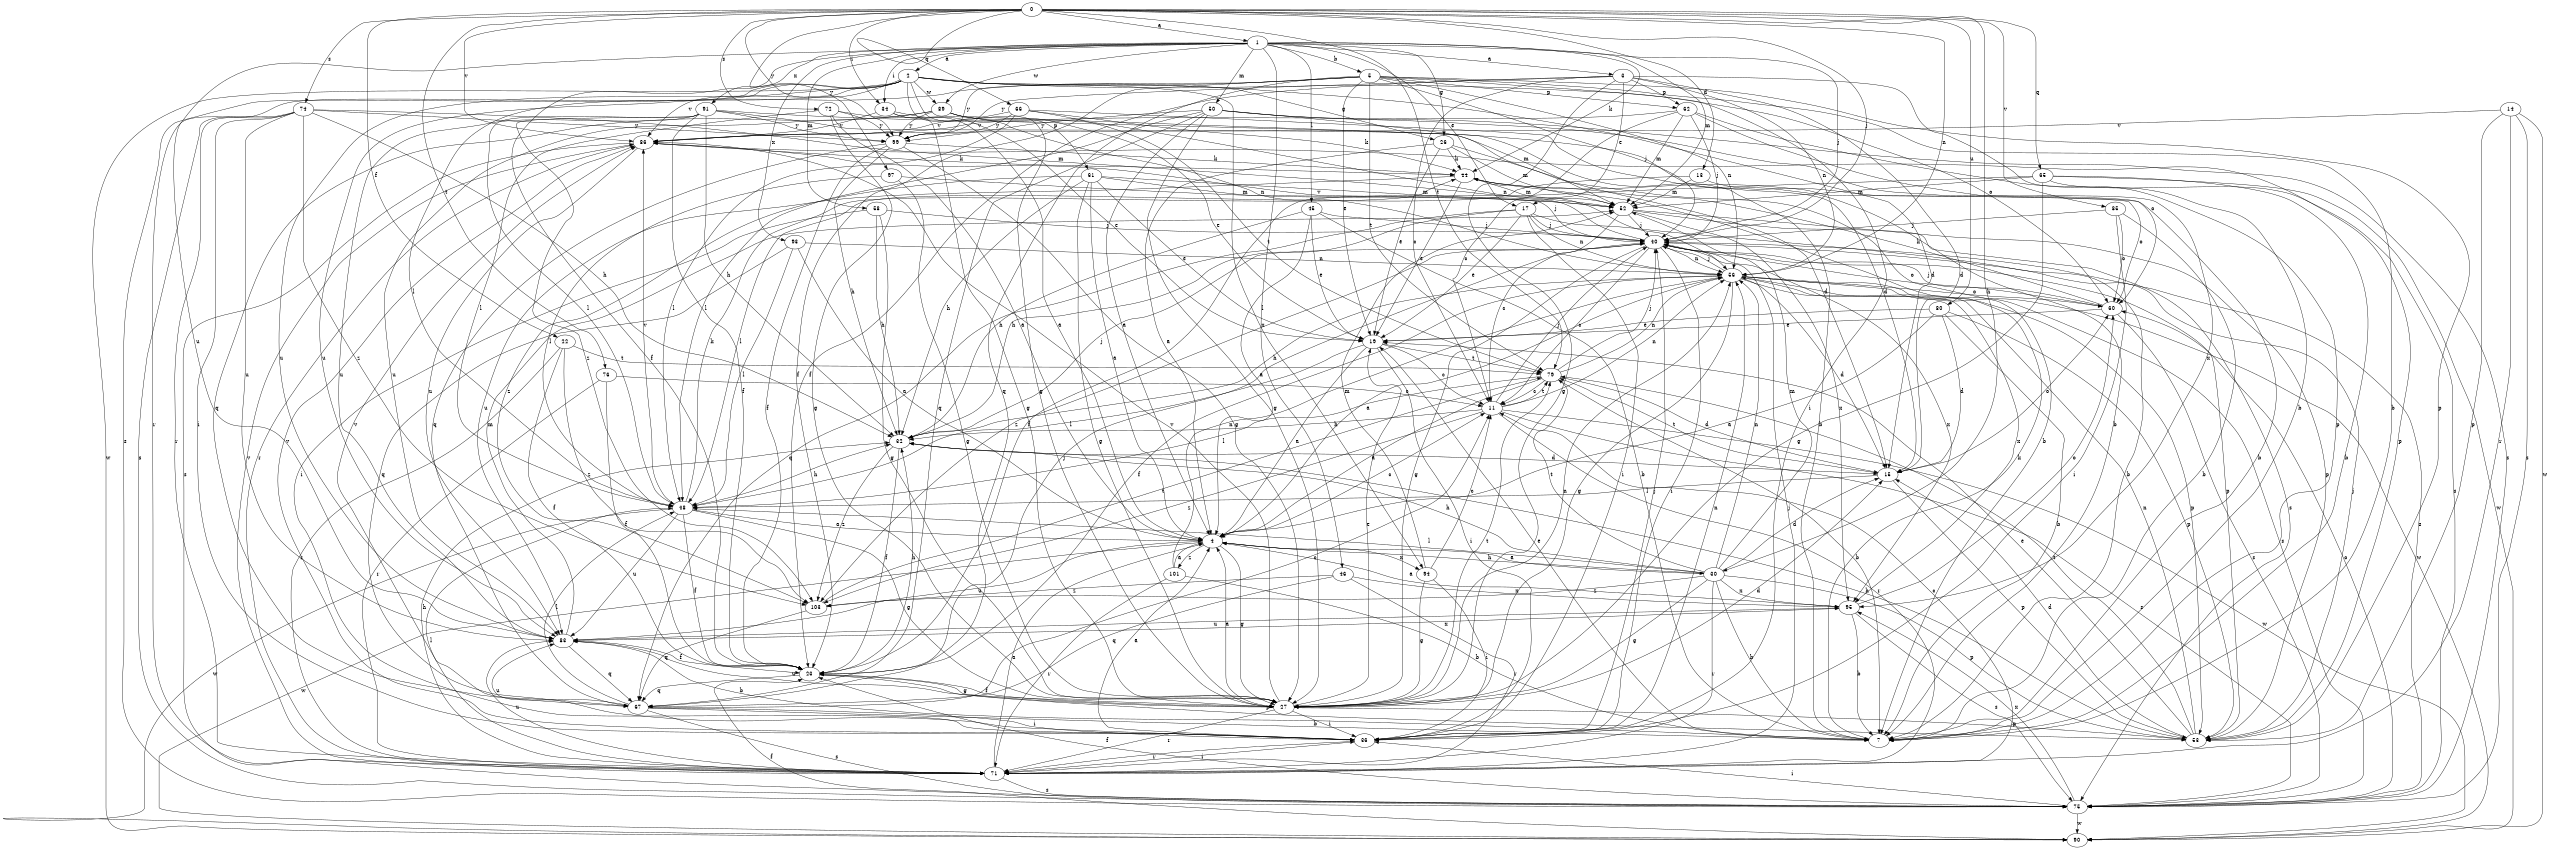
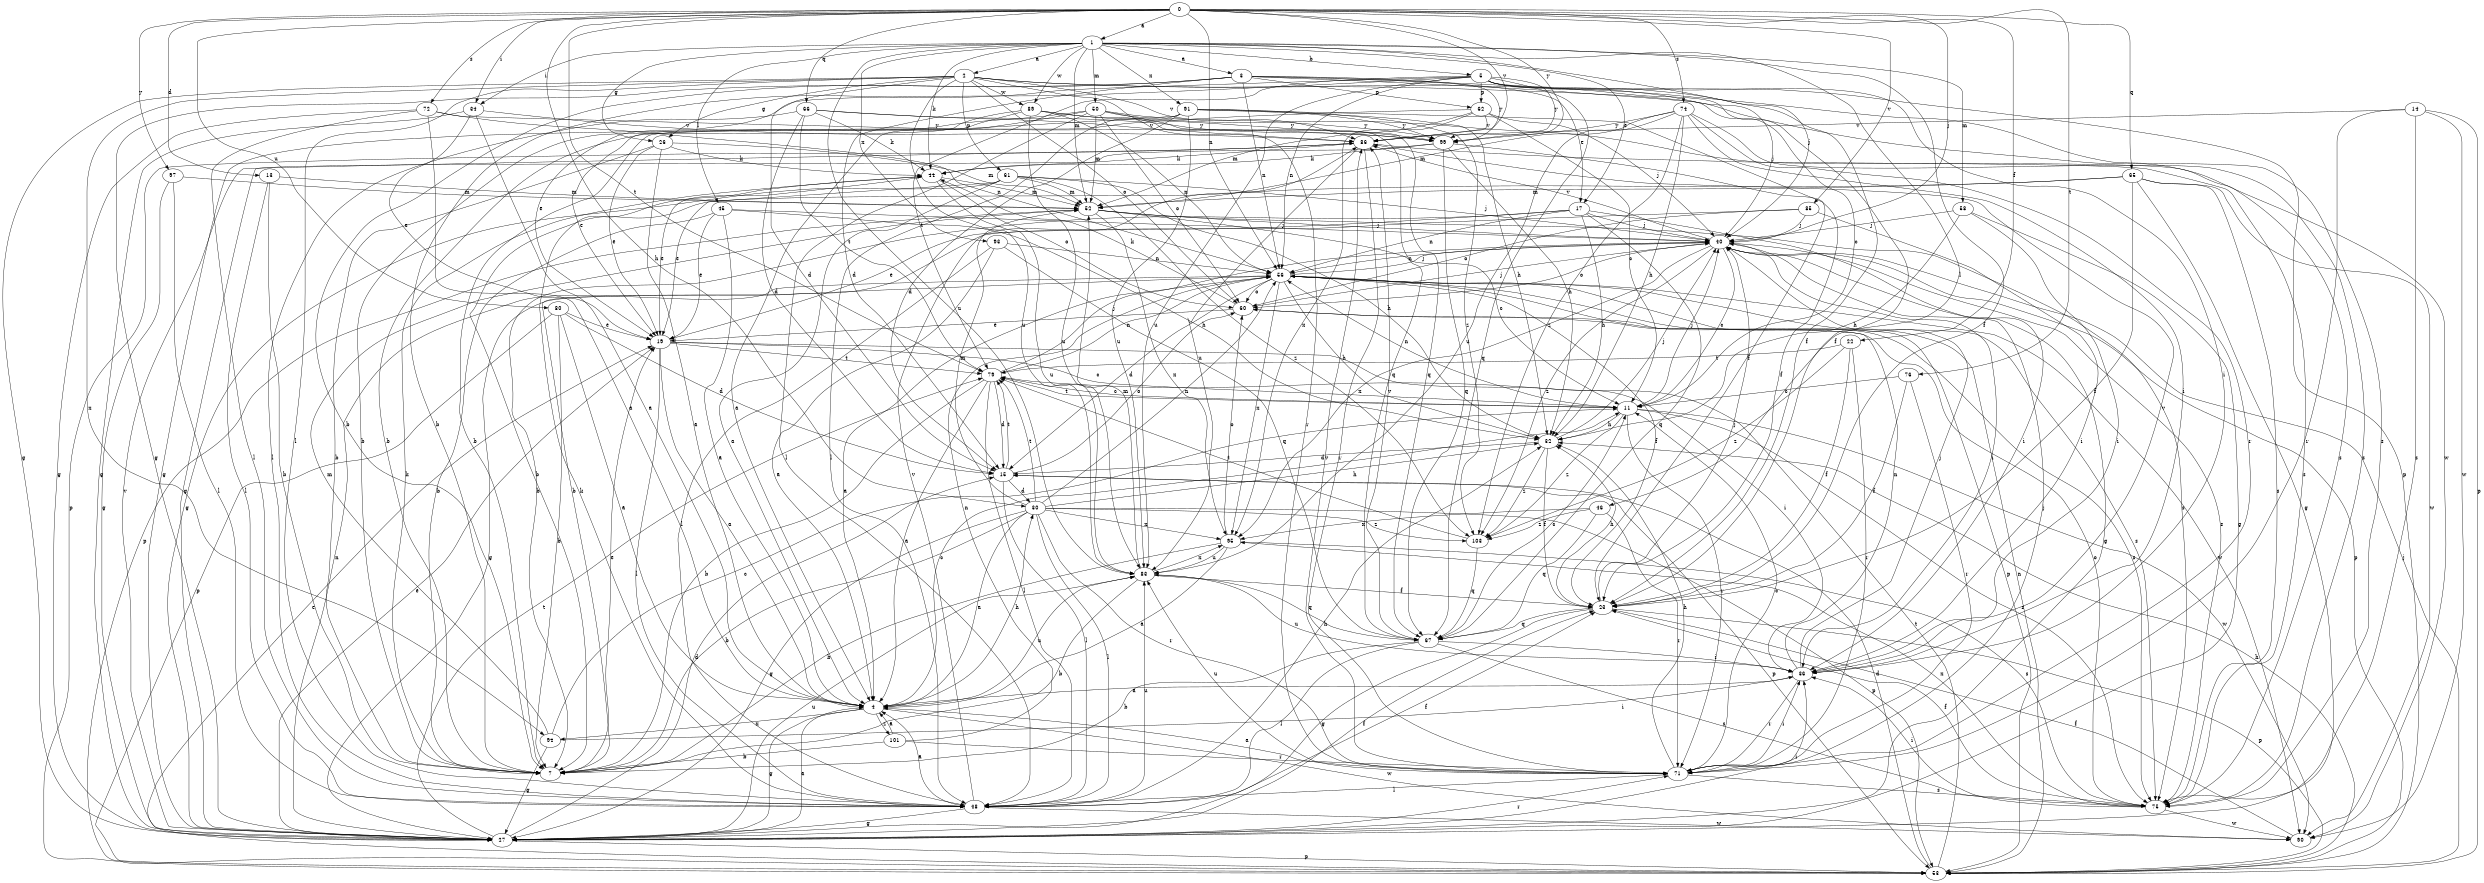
(2338, 425) -> (475, 442)
(1796, 520) -> (1018, 490)
